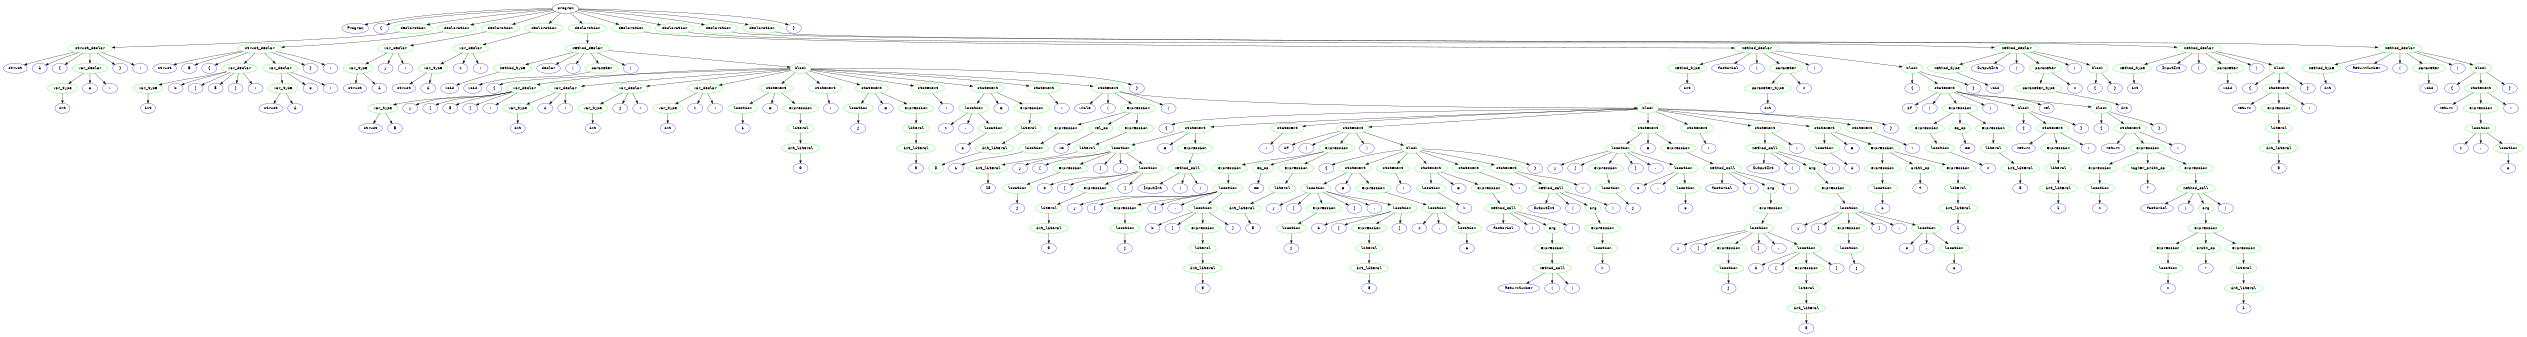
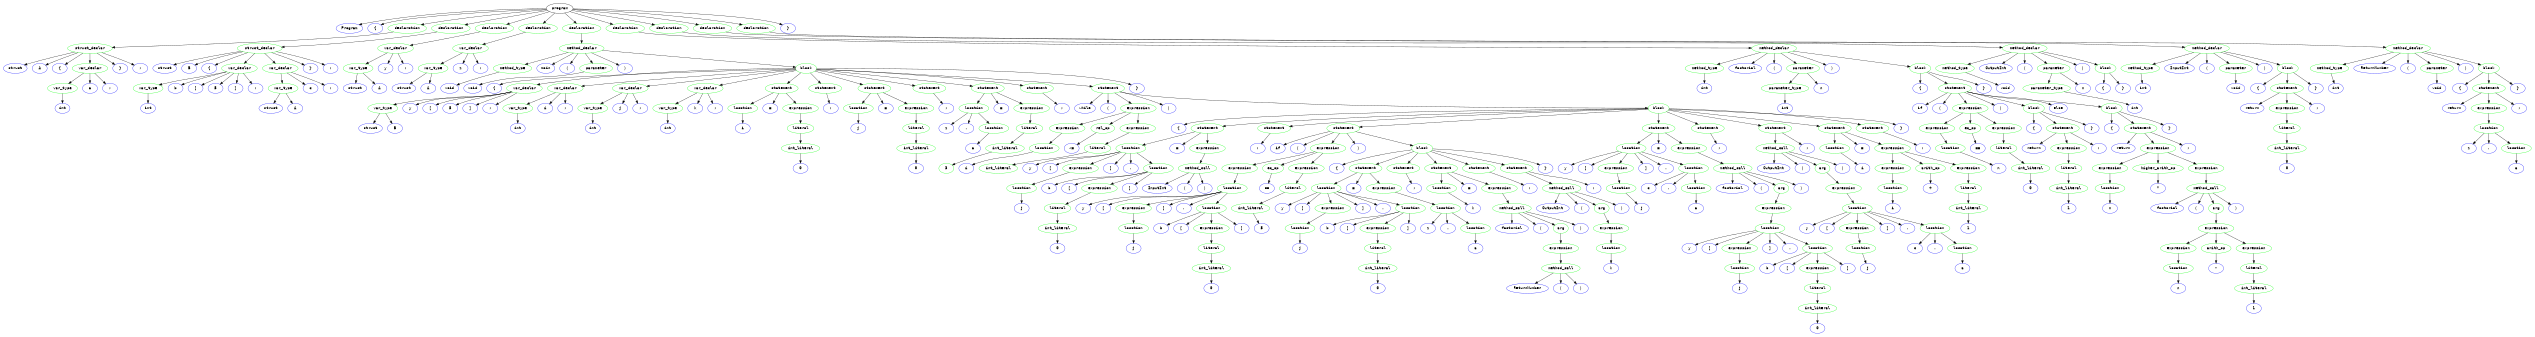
(549, 68) -> (546, 68)
(2047, 108) -> (2058, 108)
(988, 188) -> none
